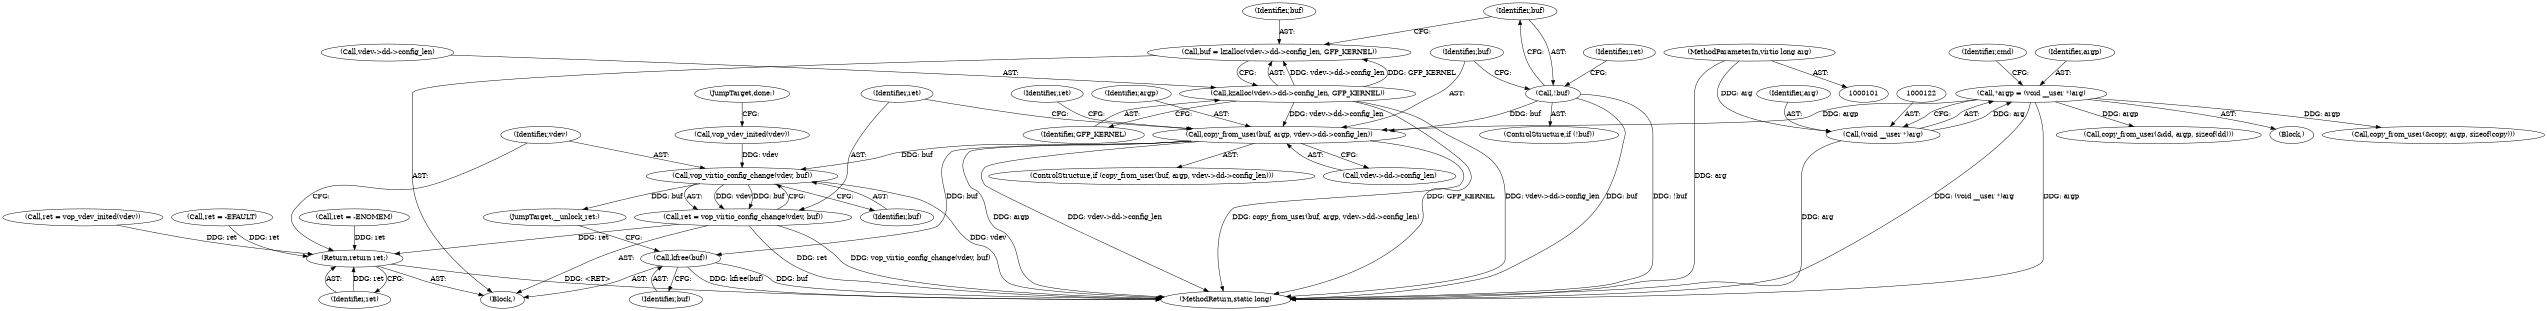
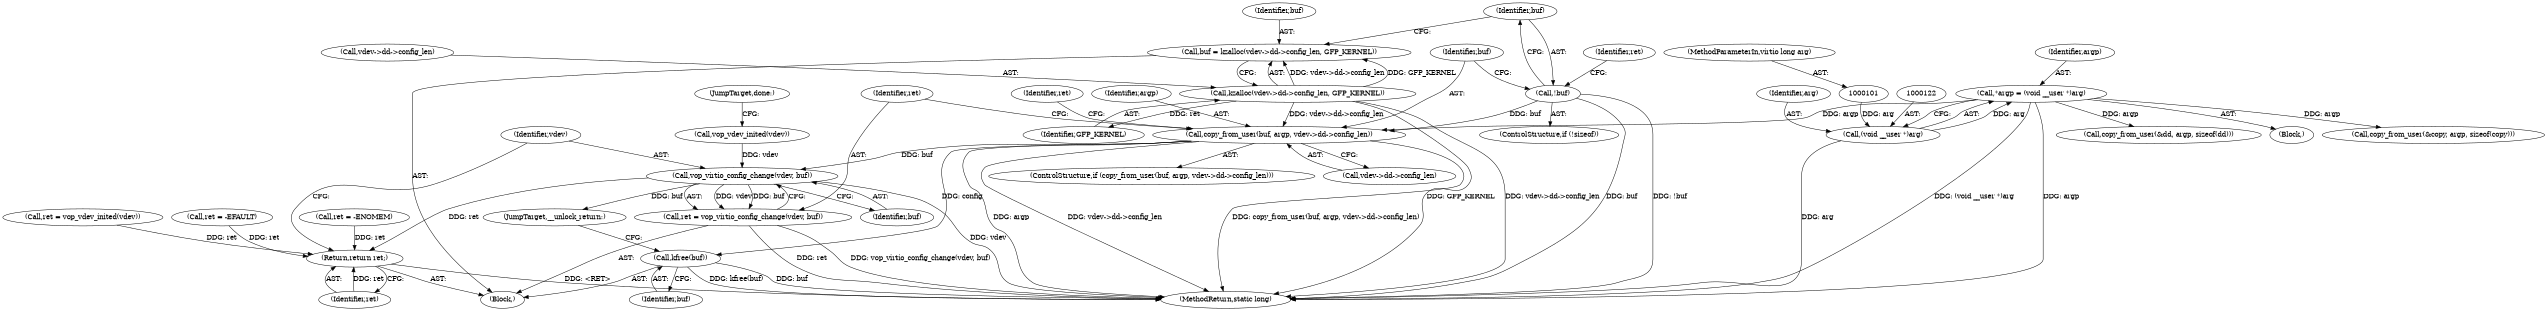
(1988, 53) -> none
(1185, 114) -> (1185, 114)
(1747, 117) -> (1861, 114)
(1549, 135) -> (1549, 135)
(962, 197) -> (962, 197)
(555, 217) -> (555, 217)
(539, 239) -> (506, 195)
(1623, 285) -> none
